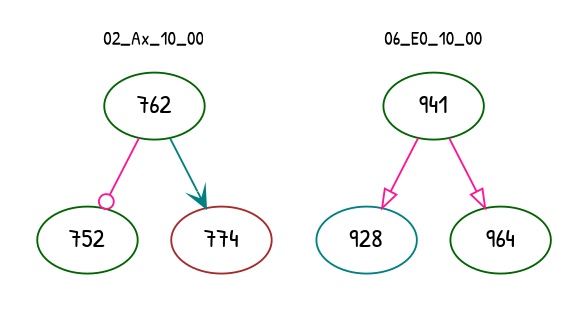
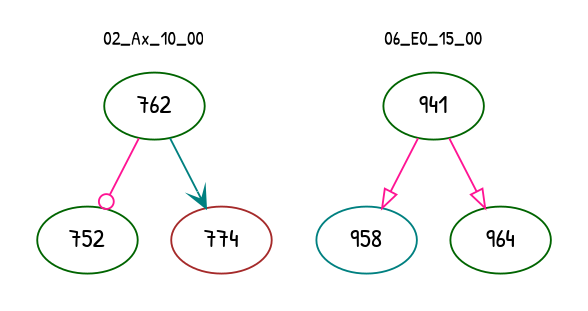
(434, 40) -> (434, 40)
(367, 240) -> (367, 240)
